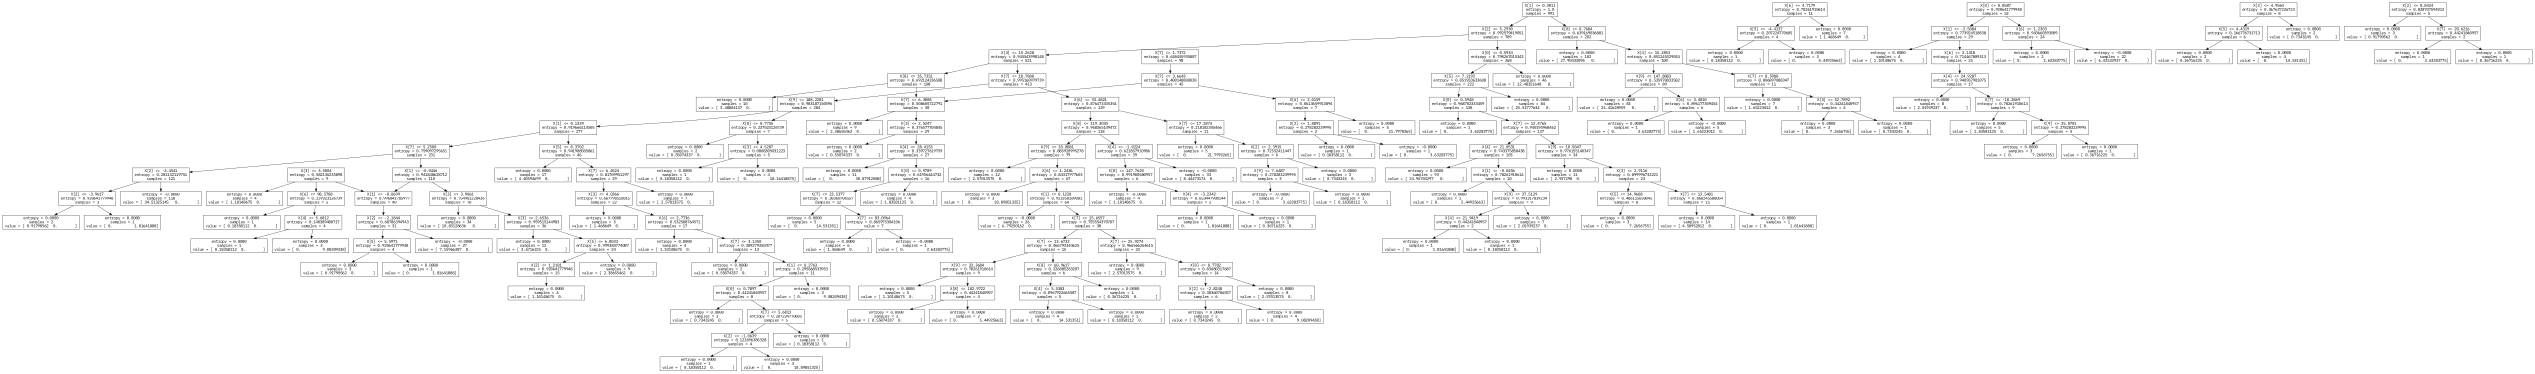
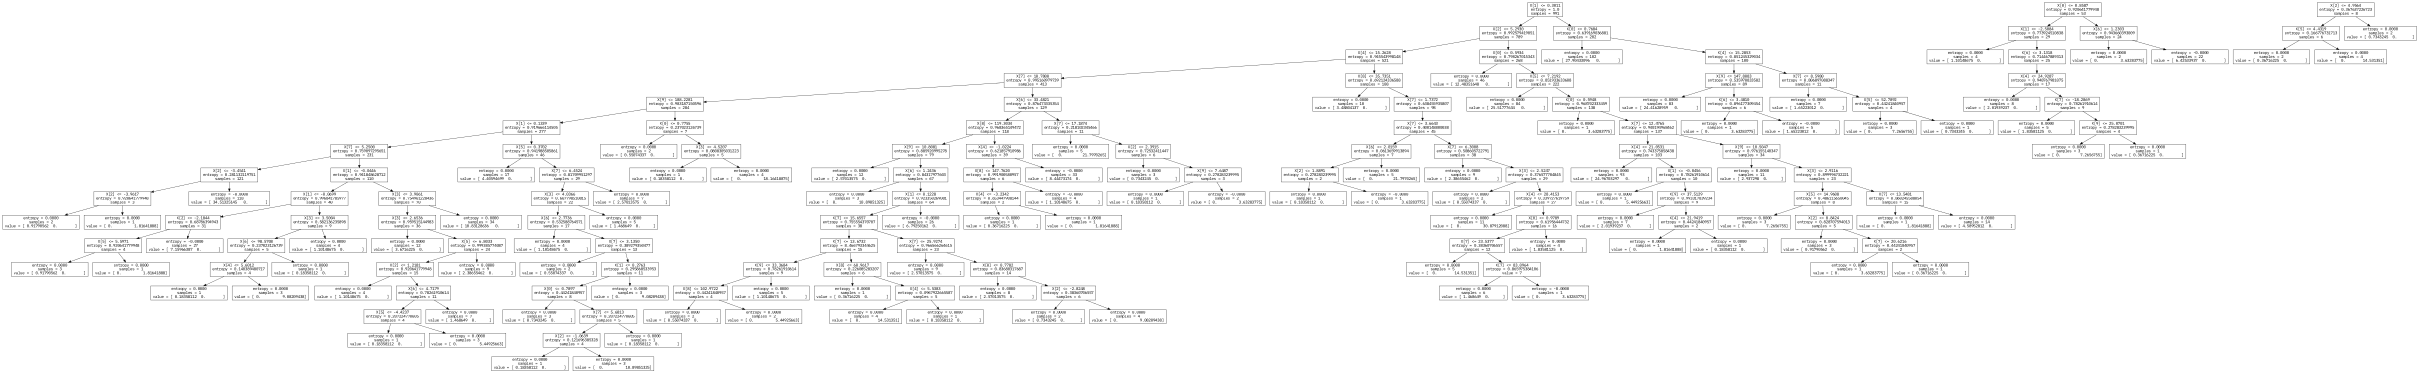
(916, 90) -> (1397, 92)
(348, 186) -> (320, 209)
none -> (1823, 209)
none -> (414, 280)
